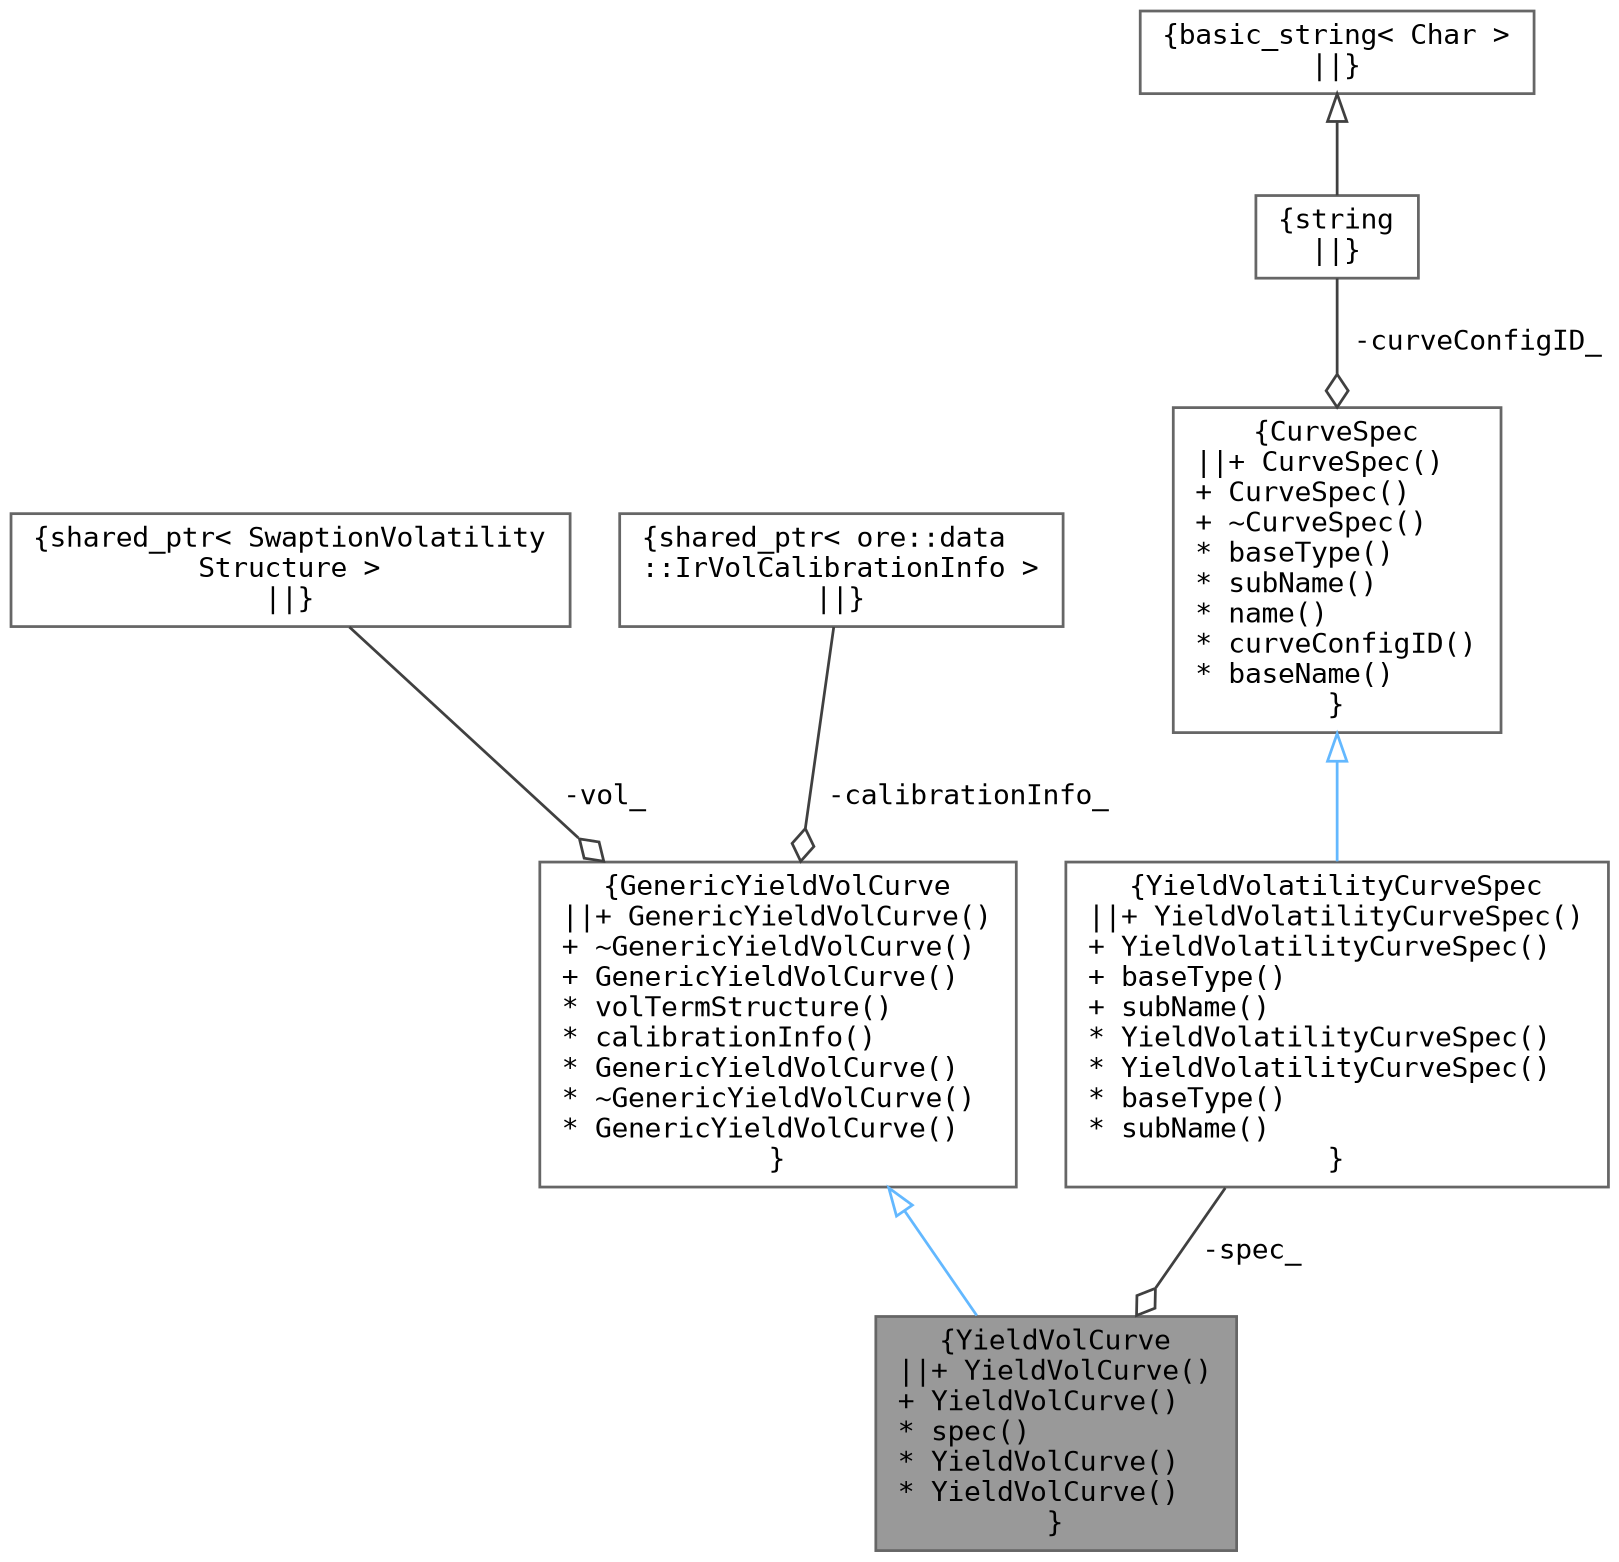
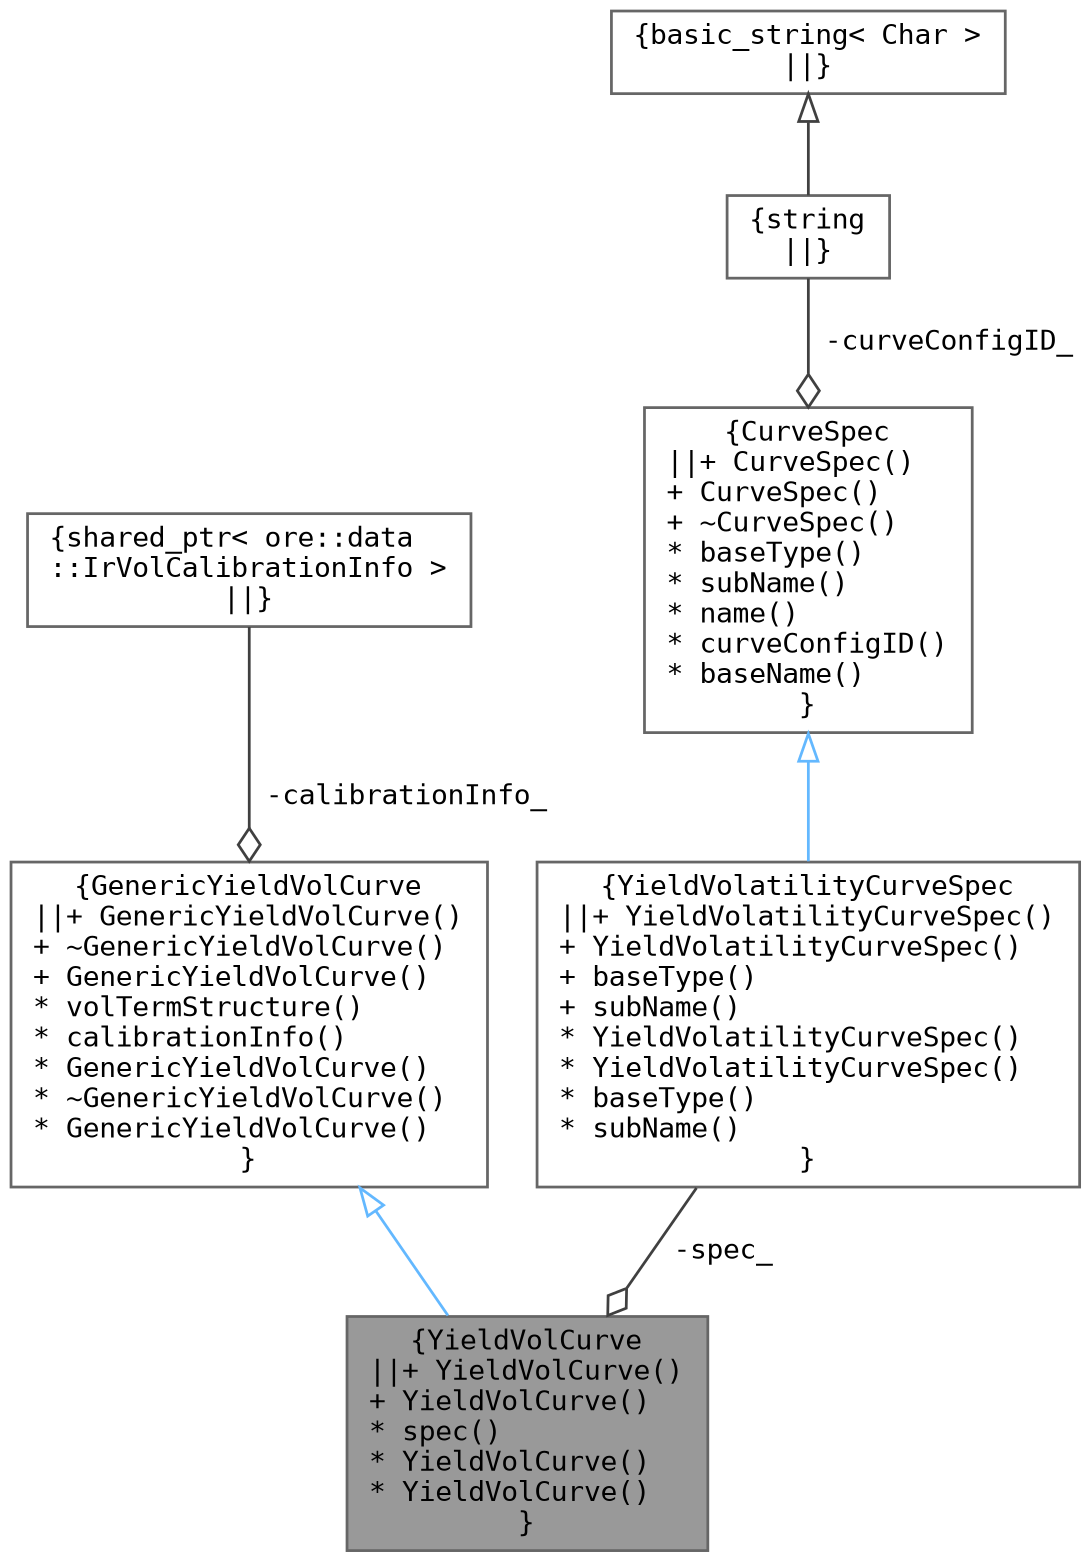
(291, 570) -> none
